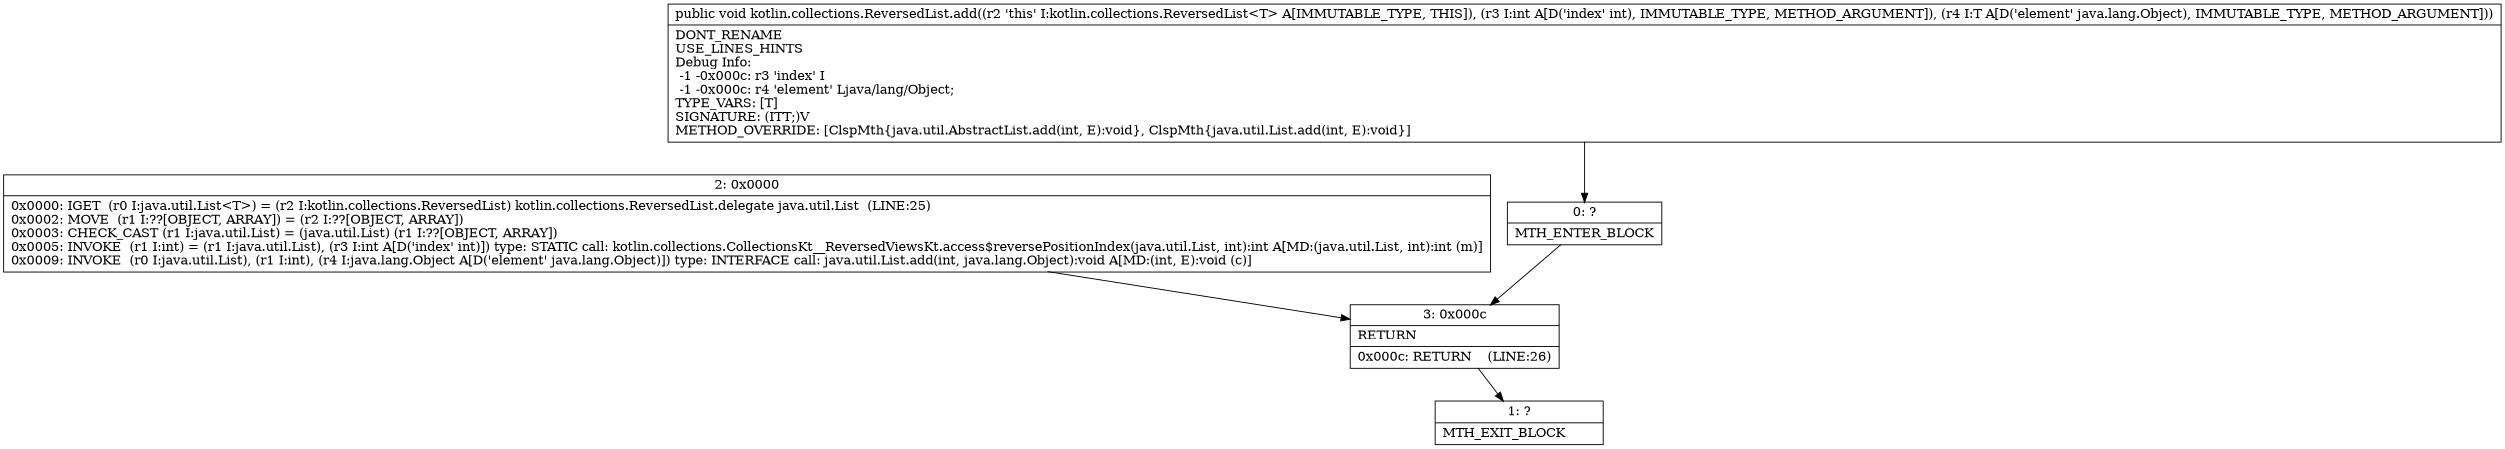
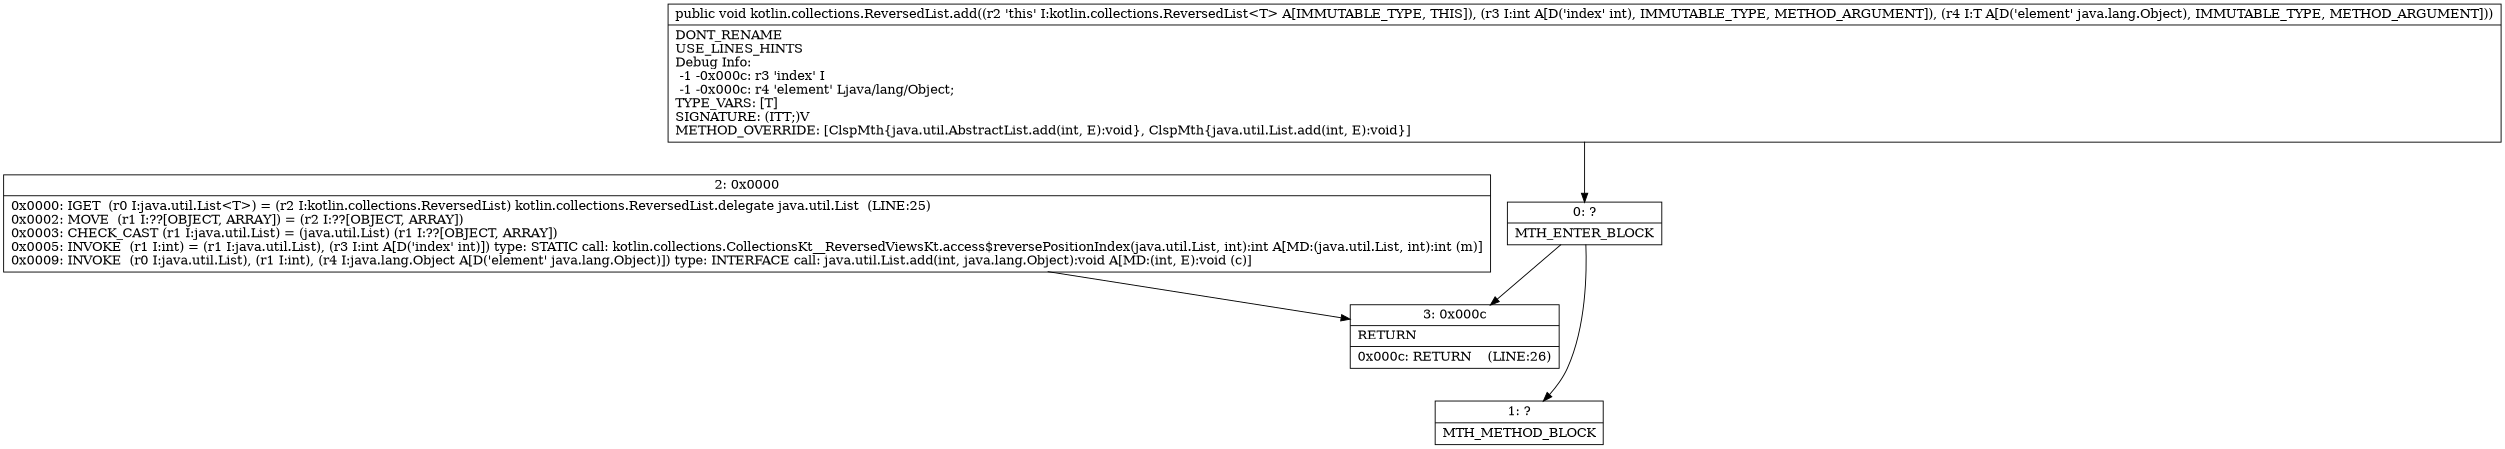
(1488, 381) -> (1581, 323)
(1504, 433) -> (1519, 433)
